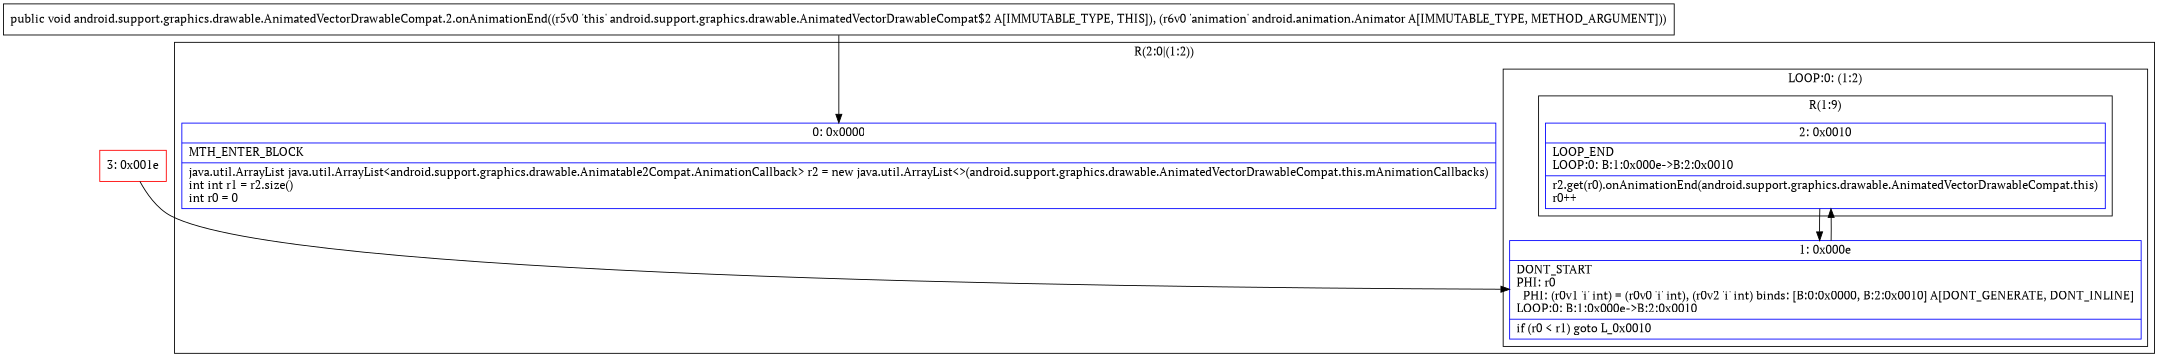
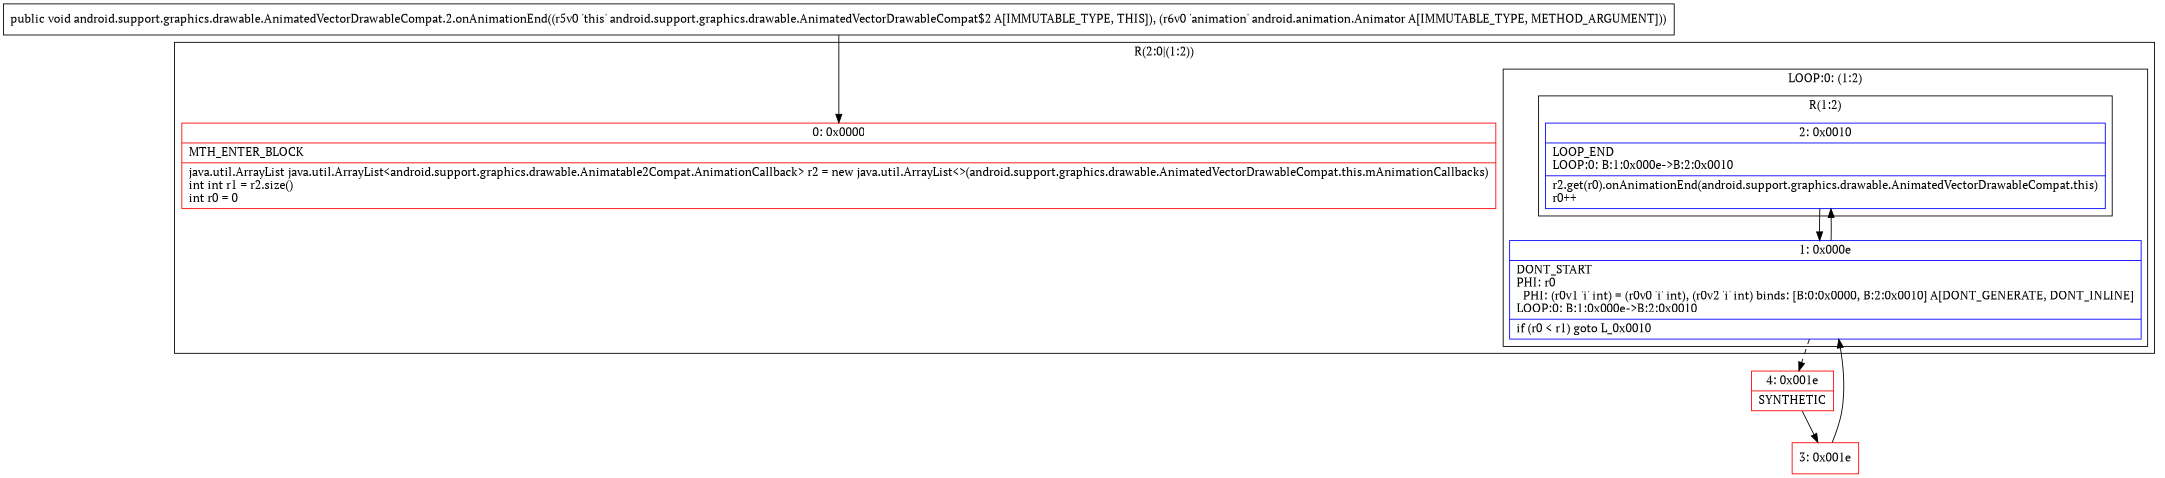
(1825, 106) -> (1825, 106)
(839, 166) -> (839, 166)
none -> (1793, 391)
